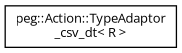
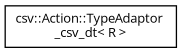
(91, 27) -> (91, 27)
